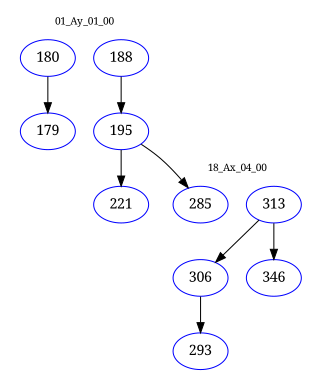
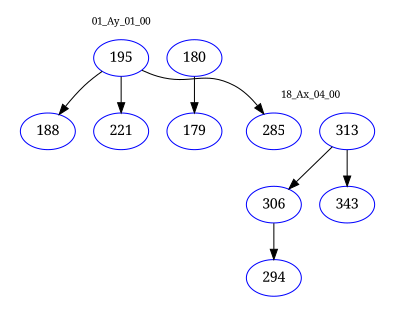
(121, 90) -> (83, 87)
(274, 278) -> (347, 205)
(201, 351) -> (274, 278)
